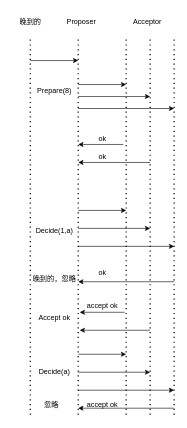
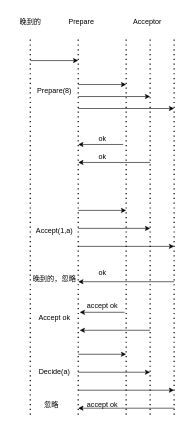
(82, 21) -> (82, 21)
(55, 231) -> (55, 231)
